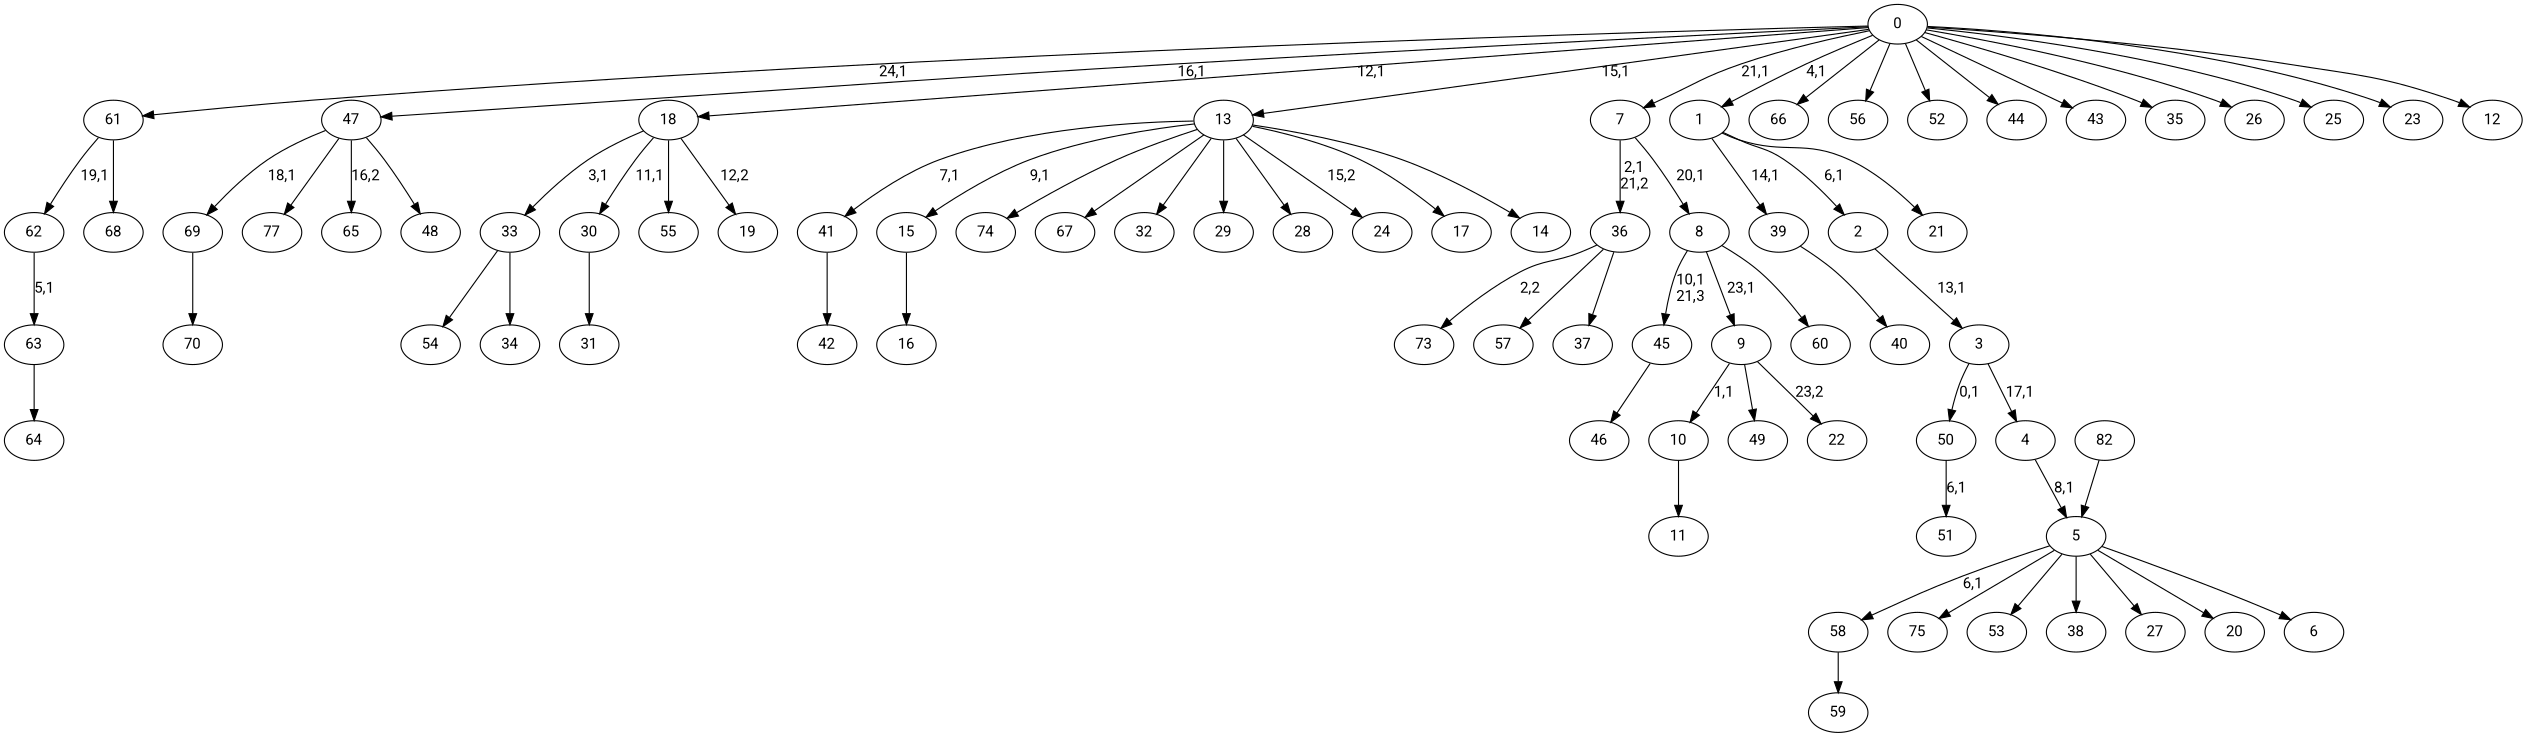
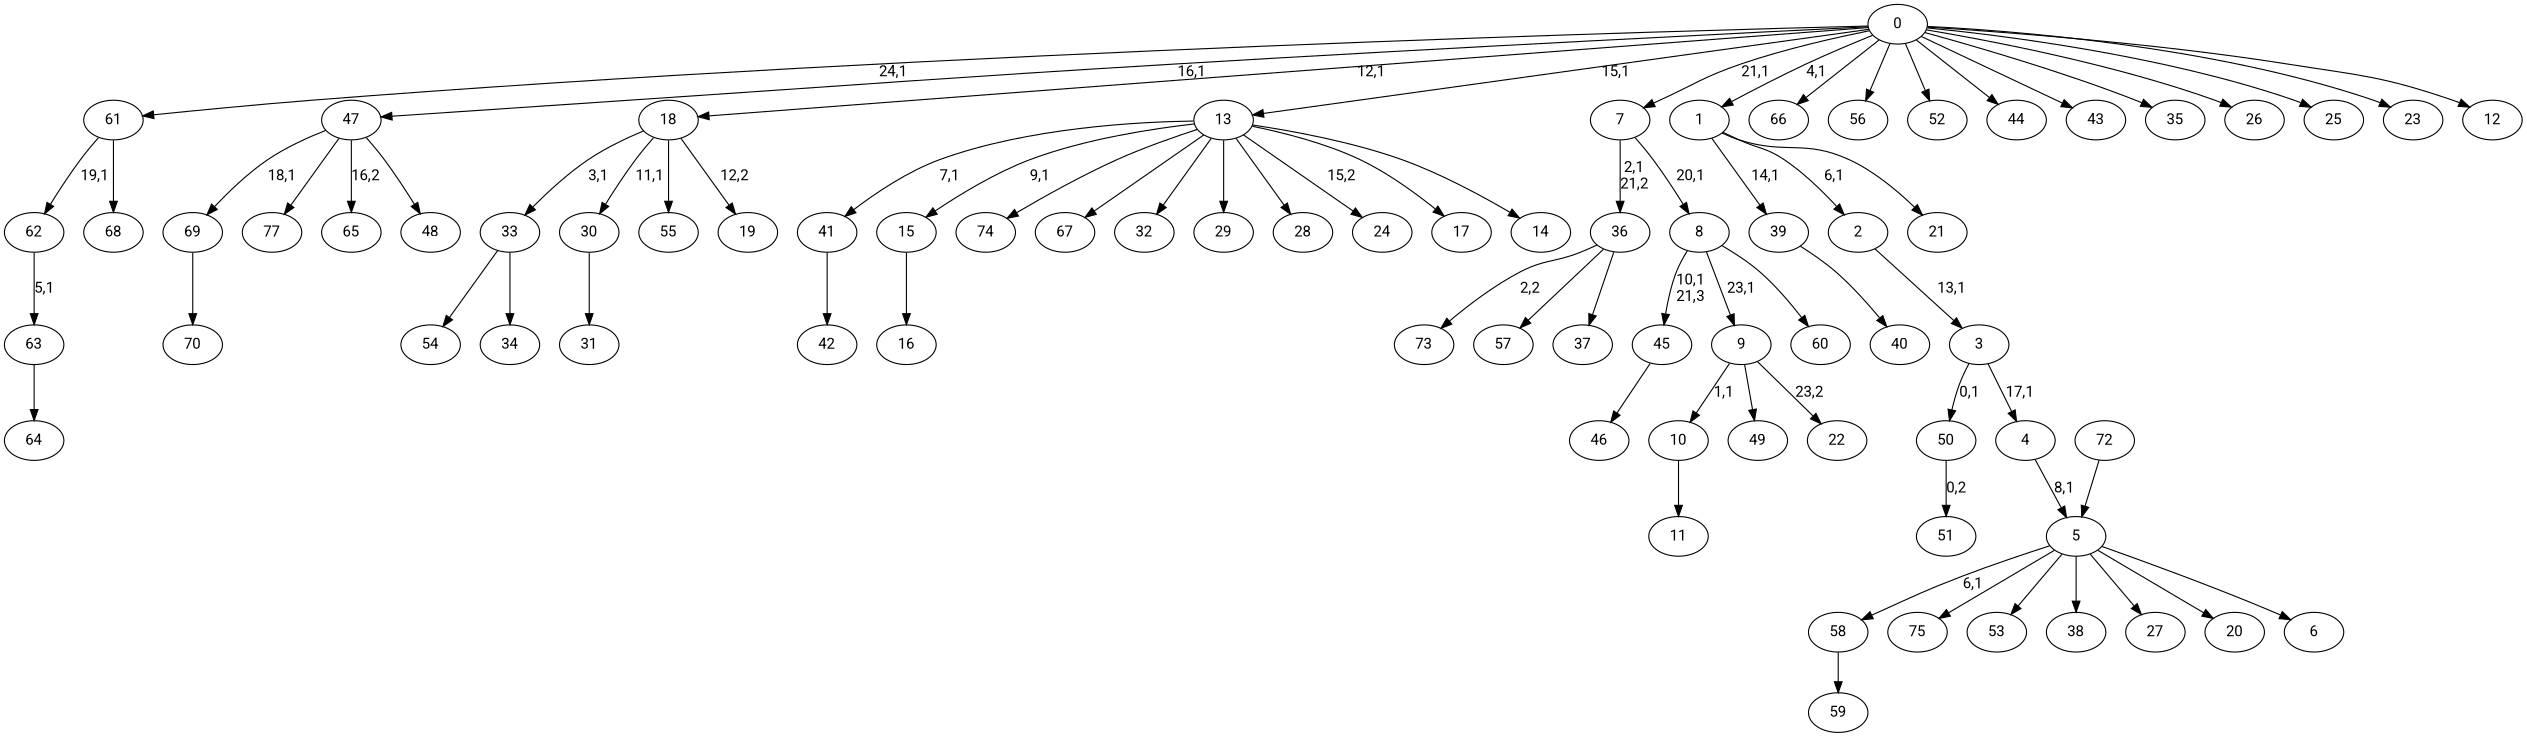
(2105, 441) -> (2105, 441)
(1957, 488) -> (1957, 488)
